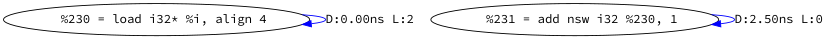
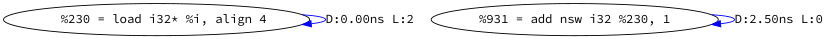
(575, 20) -> (575, 20)
